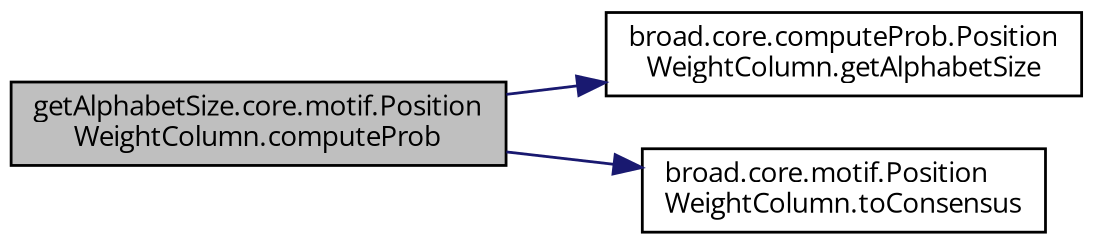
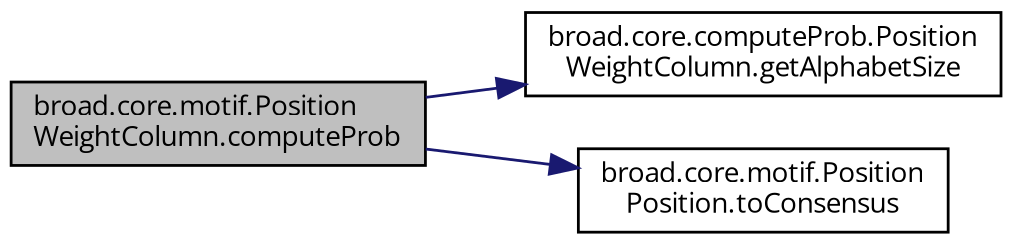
(259, 124) -> (218, 124)
(844, 190) -> (763, 190)
